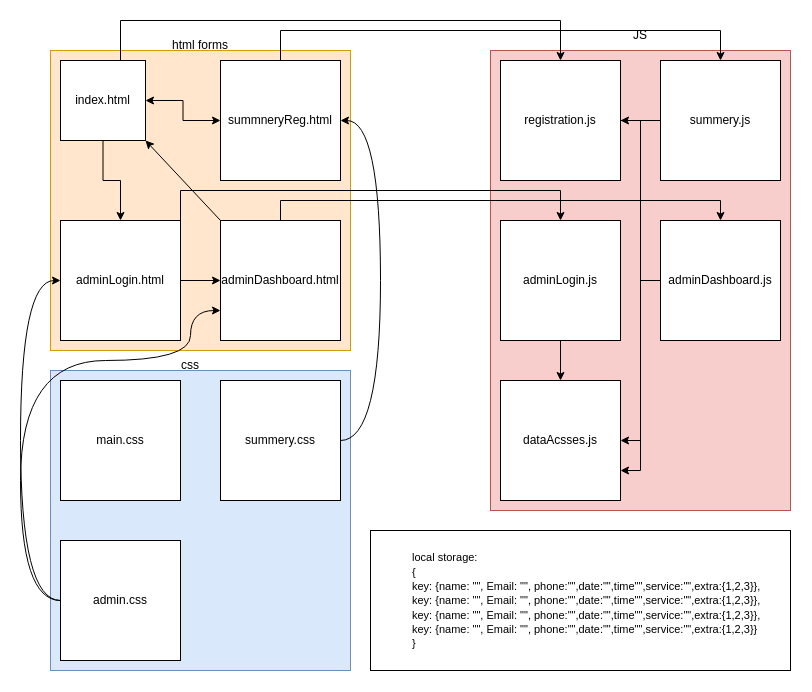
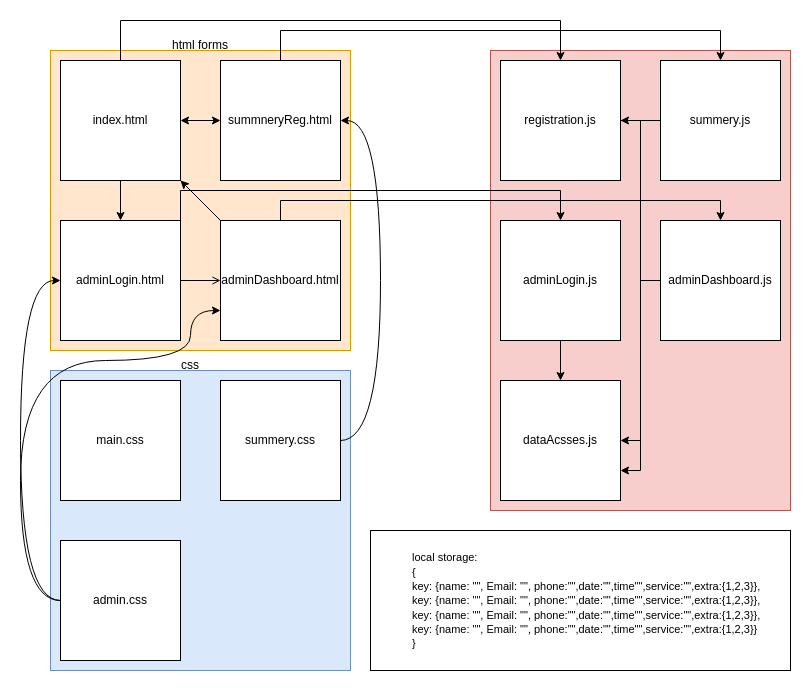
(641, 36) -> none
(103, 101) -> (121, 121)
(212, 281) -> (214, 281)
